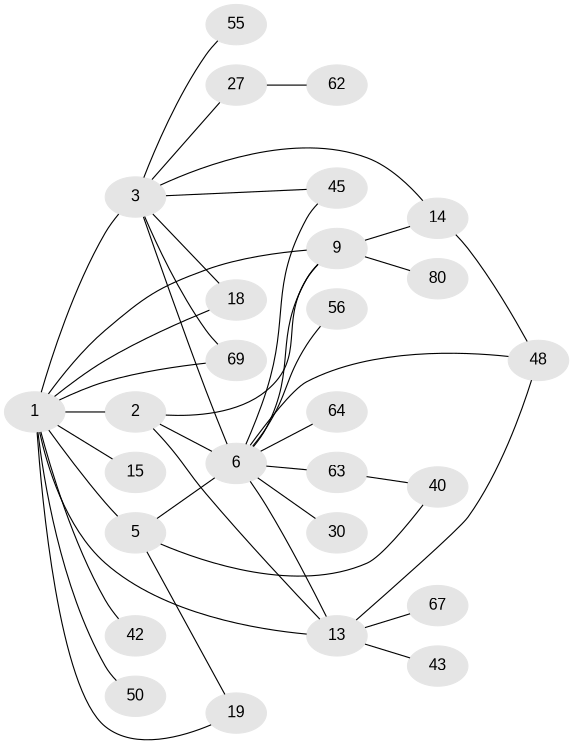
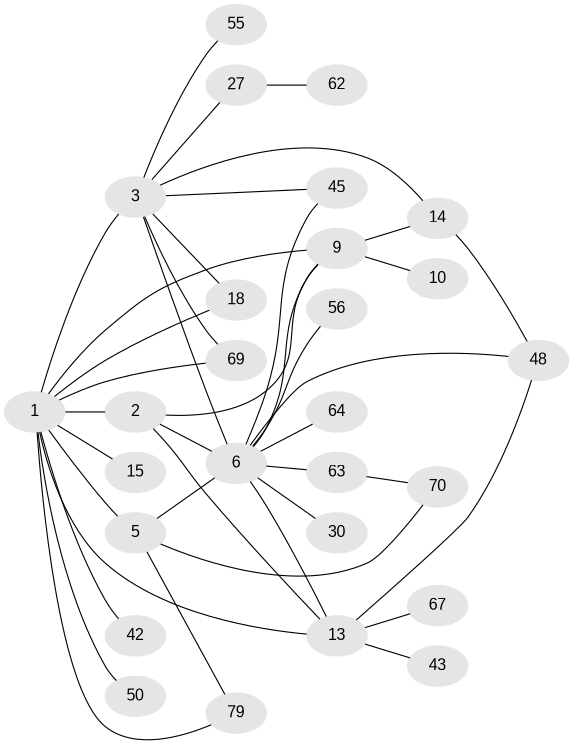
(438, 279) -> (438, 279)
(438, 487) -> (438, 487)
(236, 713) -> (236, 713)
